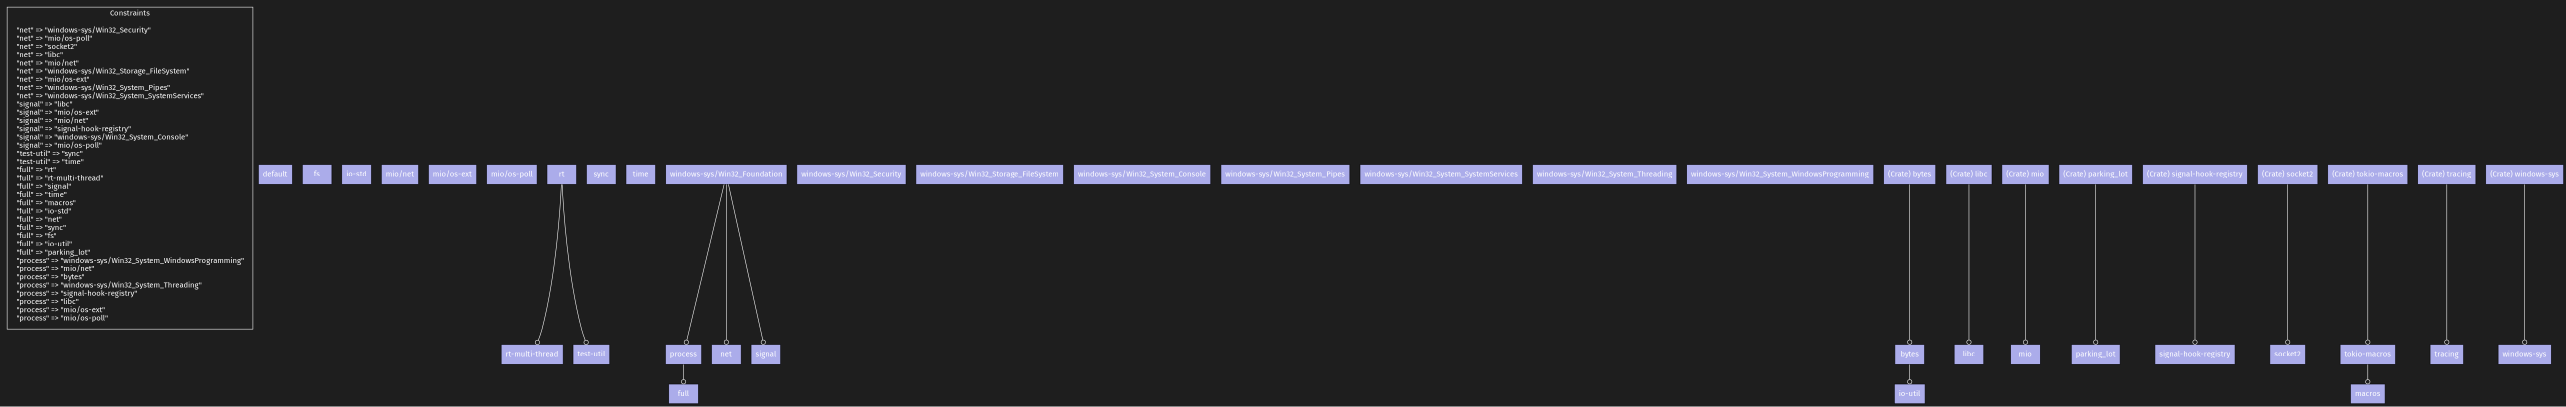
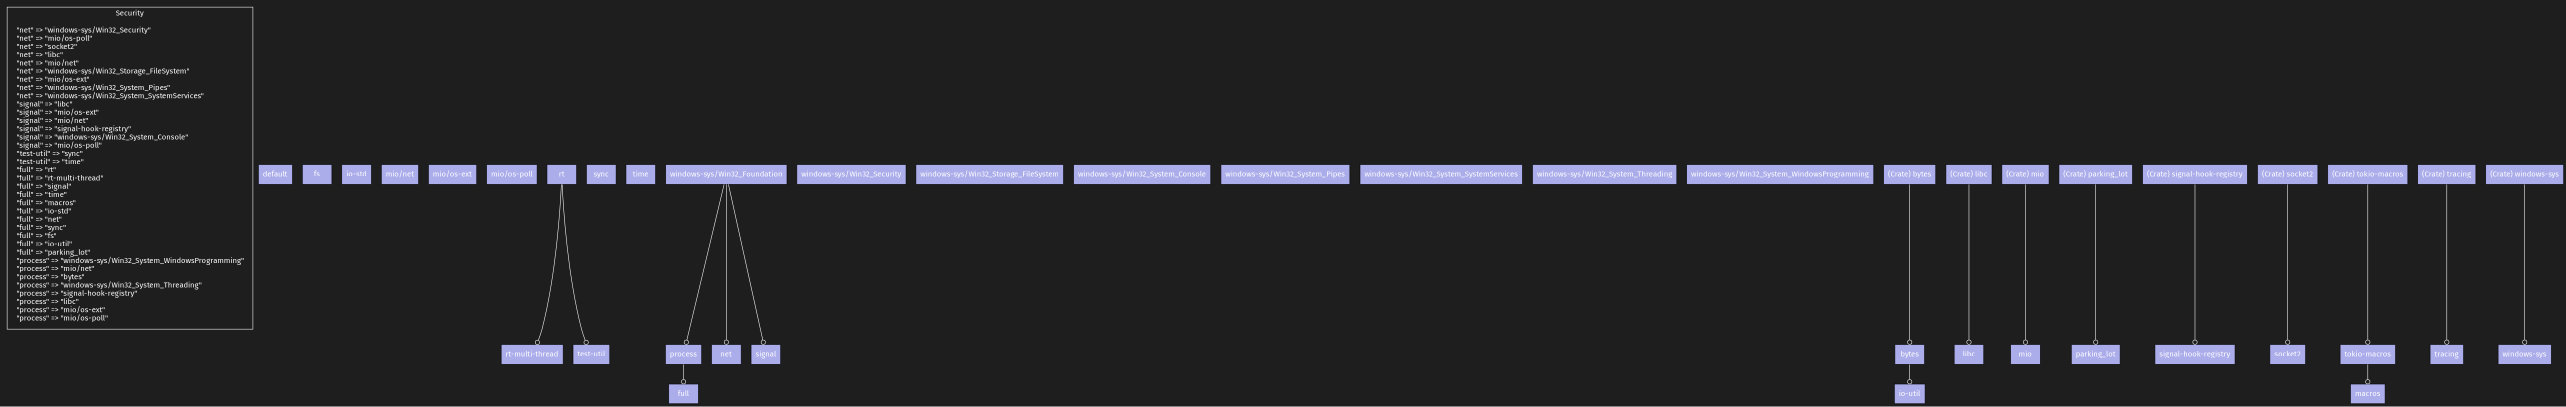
(130, 13) -> (130, 13)
